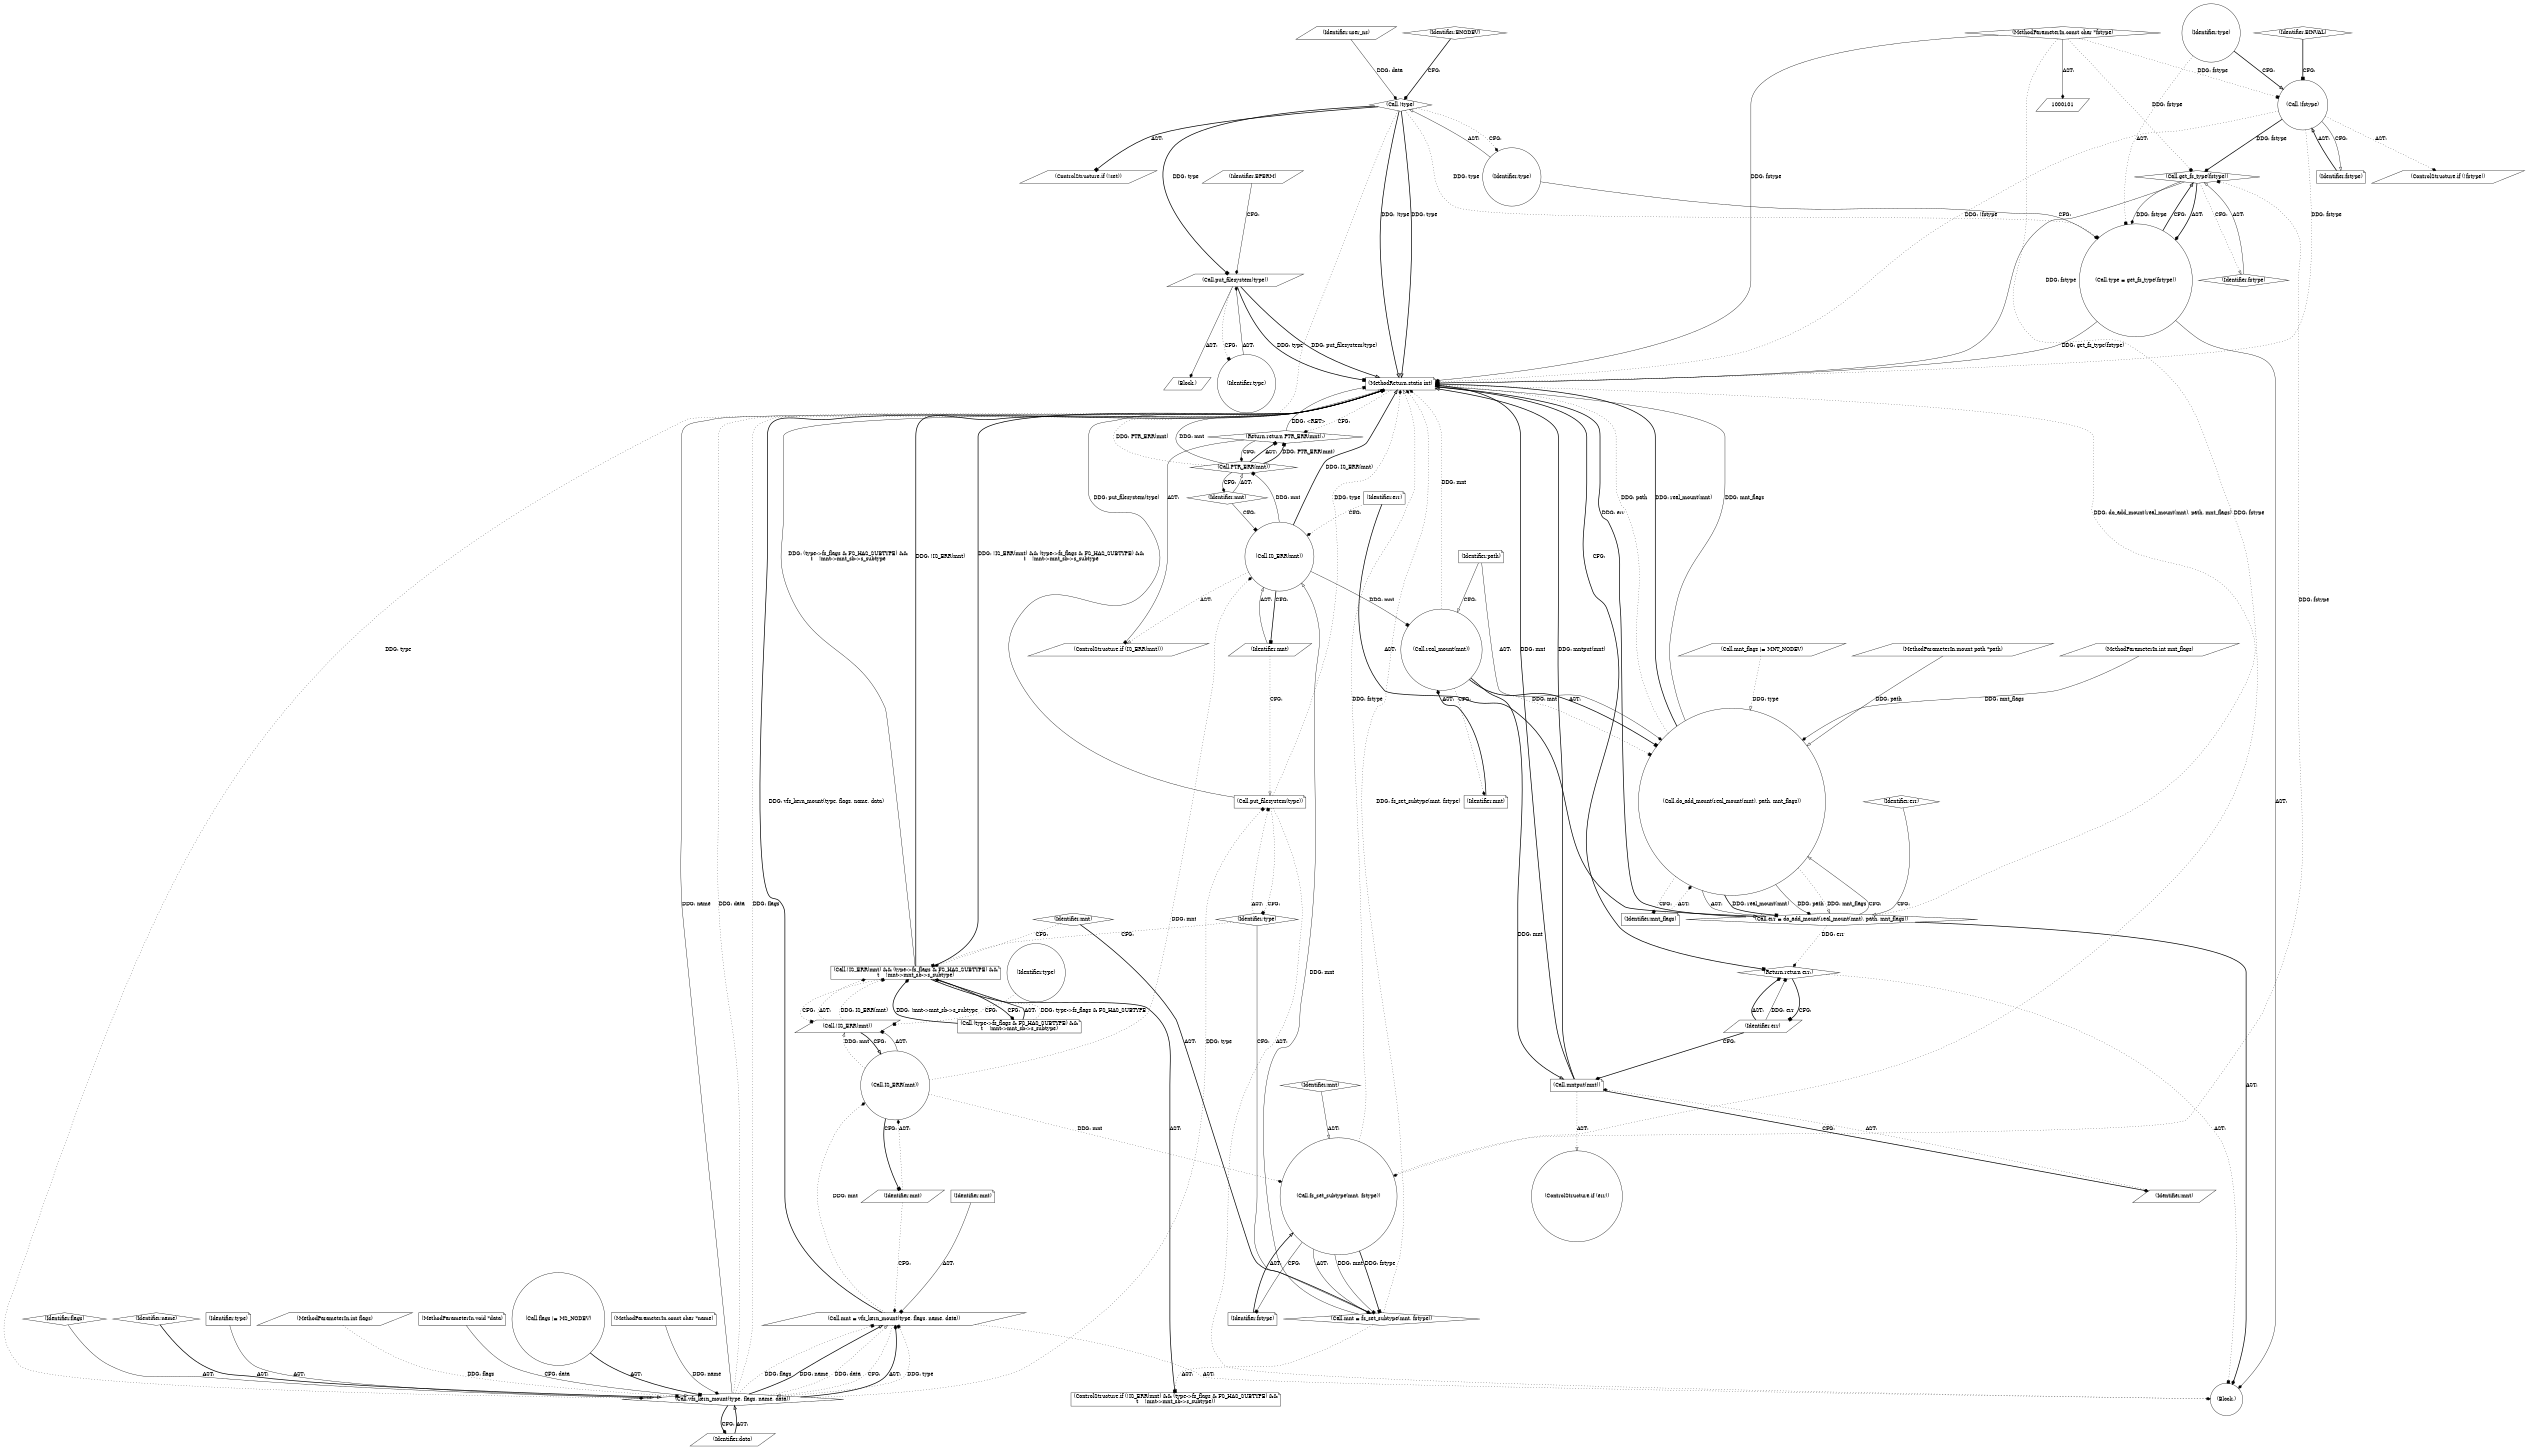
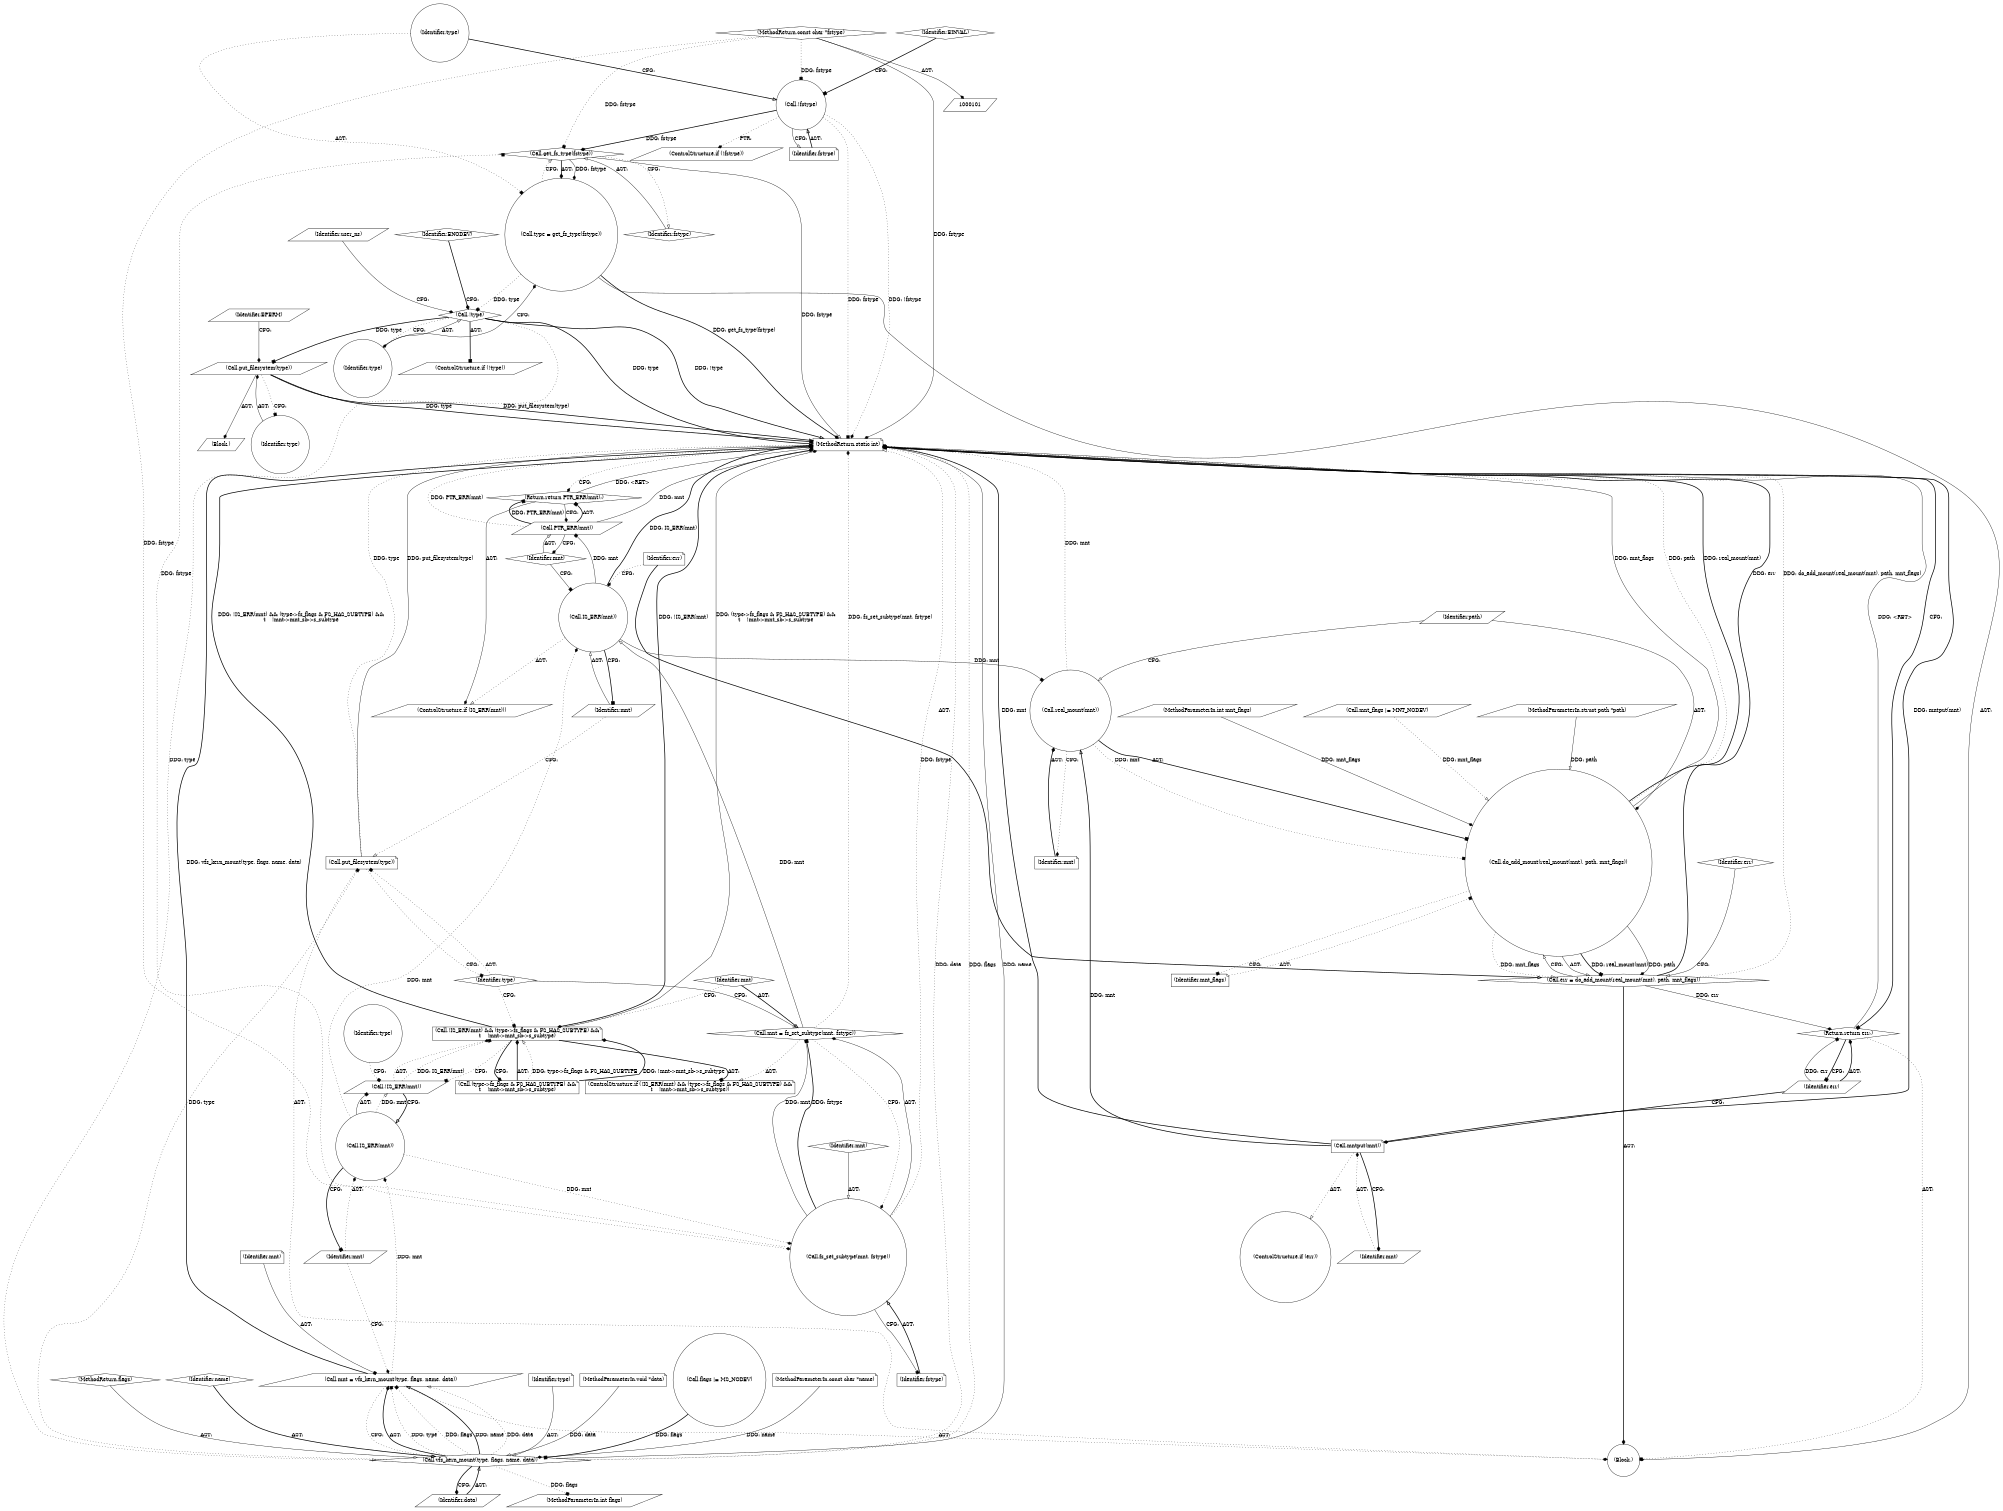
(2063, 33) -> (801, 33)
(1390, 71) -> (424, 300)
(2382, 139) -> (747, 139)
(1088, 177) -> (470, 369)
(2176, 208) -> (544, 171)
(1721, 217) -> (501, 292)
(1889, 367) -> (727, 342)
(1244, 467) -> (567, 528)
none -> (1782, 479)
(1167, 517) -> (486, 586)
(1481, 557) -> (1462, 618)
(1953, 650) -> (1577, 711)
(310, 684) -> (169, 888)
(1766, 699) -> (1462, 760)
(1519, 876) -> (1090, 1049)
(1678, 902) -> (1350, 941)
(1811, 945) -> (1736, 1007)
none -> (889, 1107)
(65, 1319) -> (105, 1380)
(557, 1374) -> (583, 1435)
(637, 1374) -> (669, 1435)
(503, 1381) -> (530, 1479)
